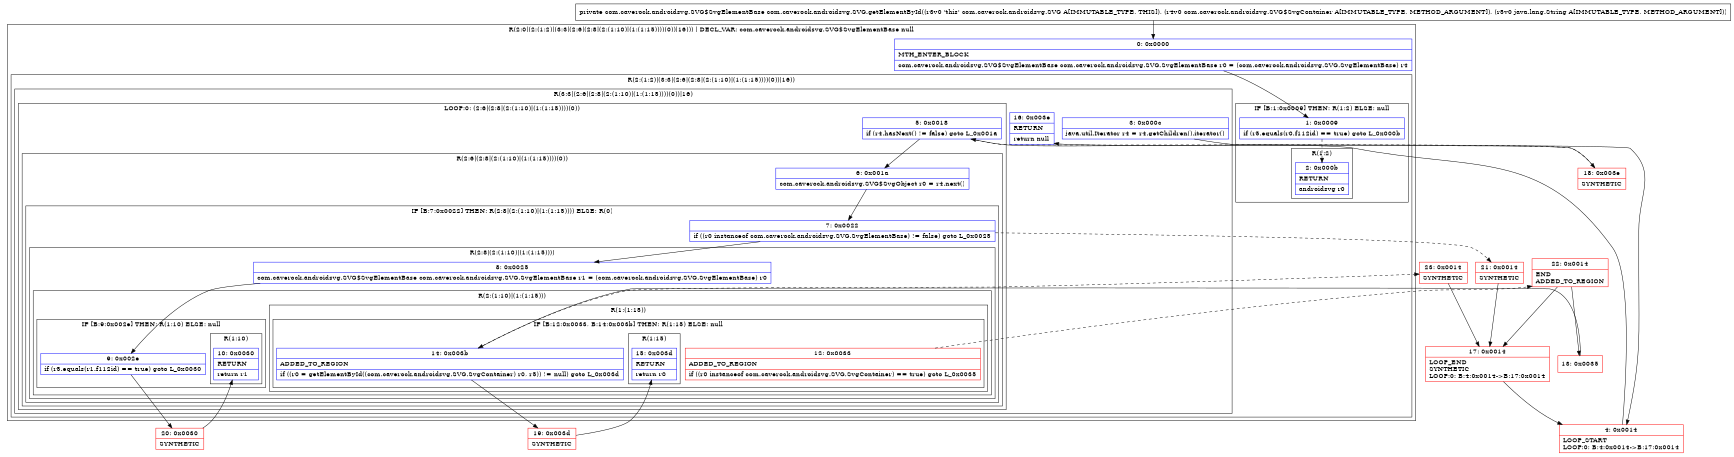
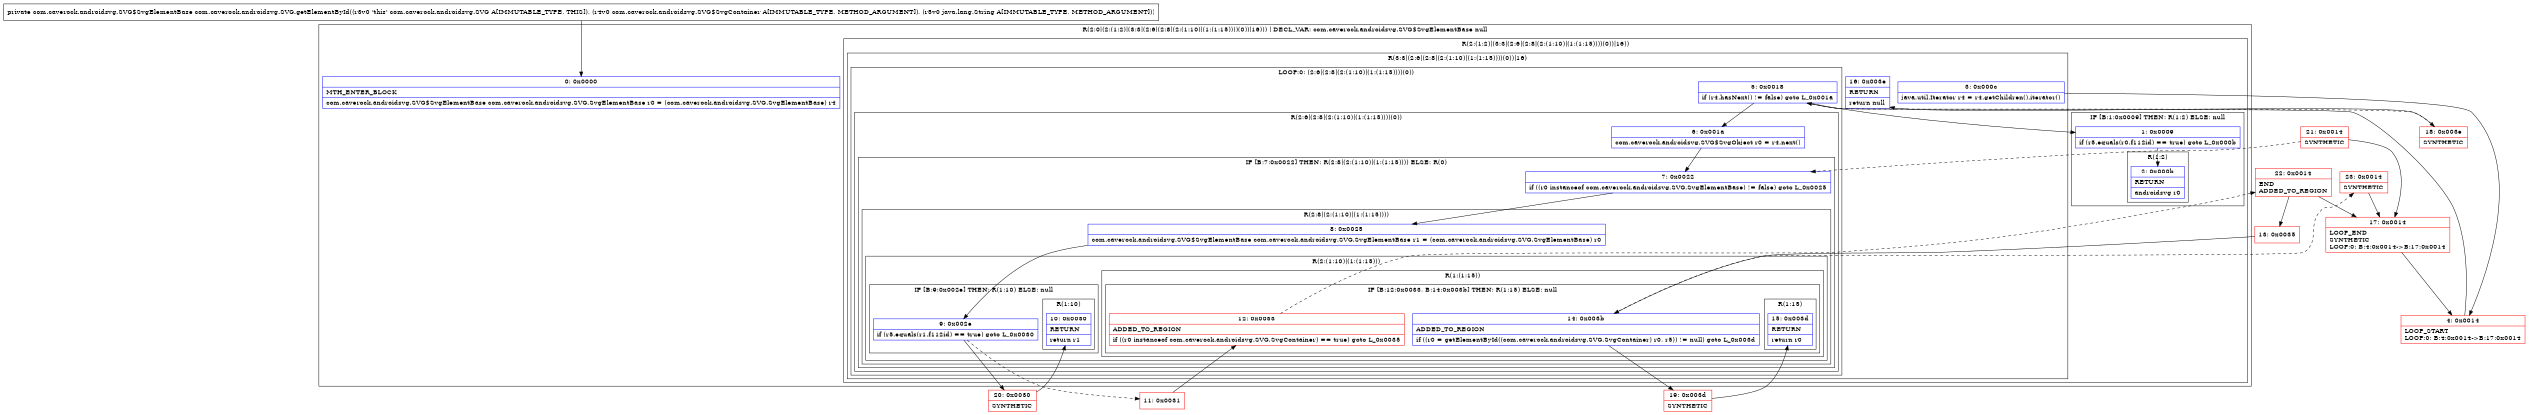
(1265, 90) -> (1940, 121)
(1244, 237) -> (2058, 156)
none -> (1162, 401)
